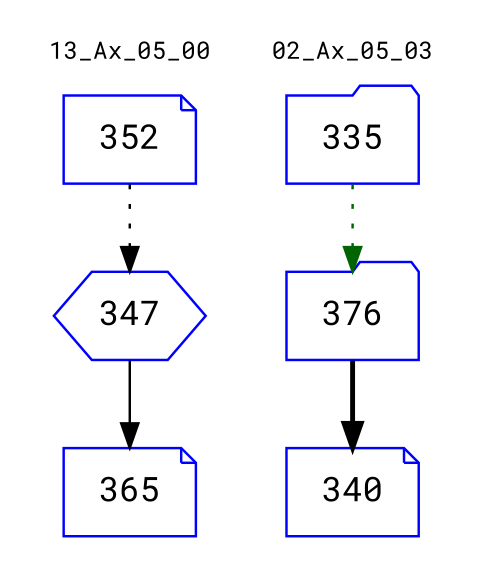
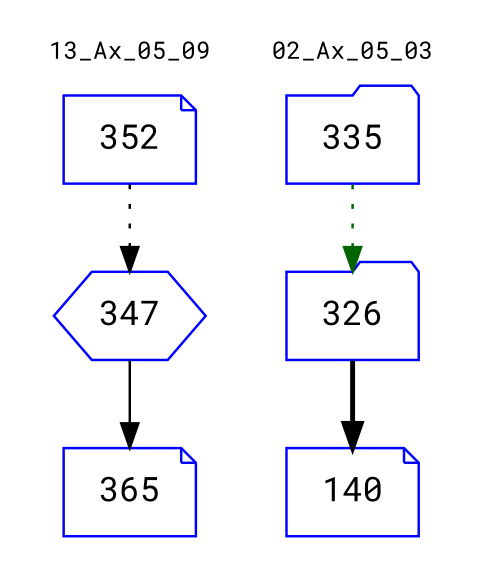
(131, 53) -> (131, 53)
(353, 316) -> (353, 316)
(353, 492) -> (353, 492)
